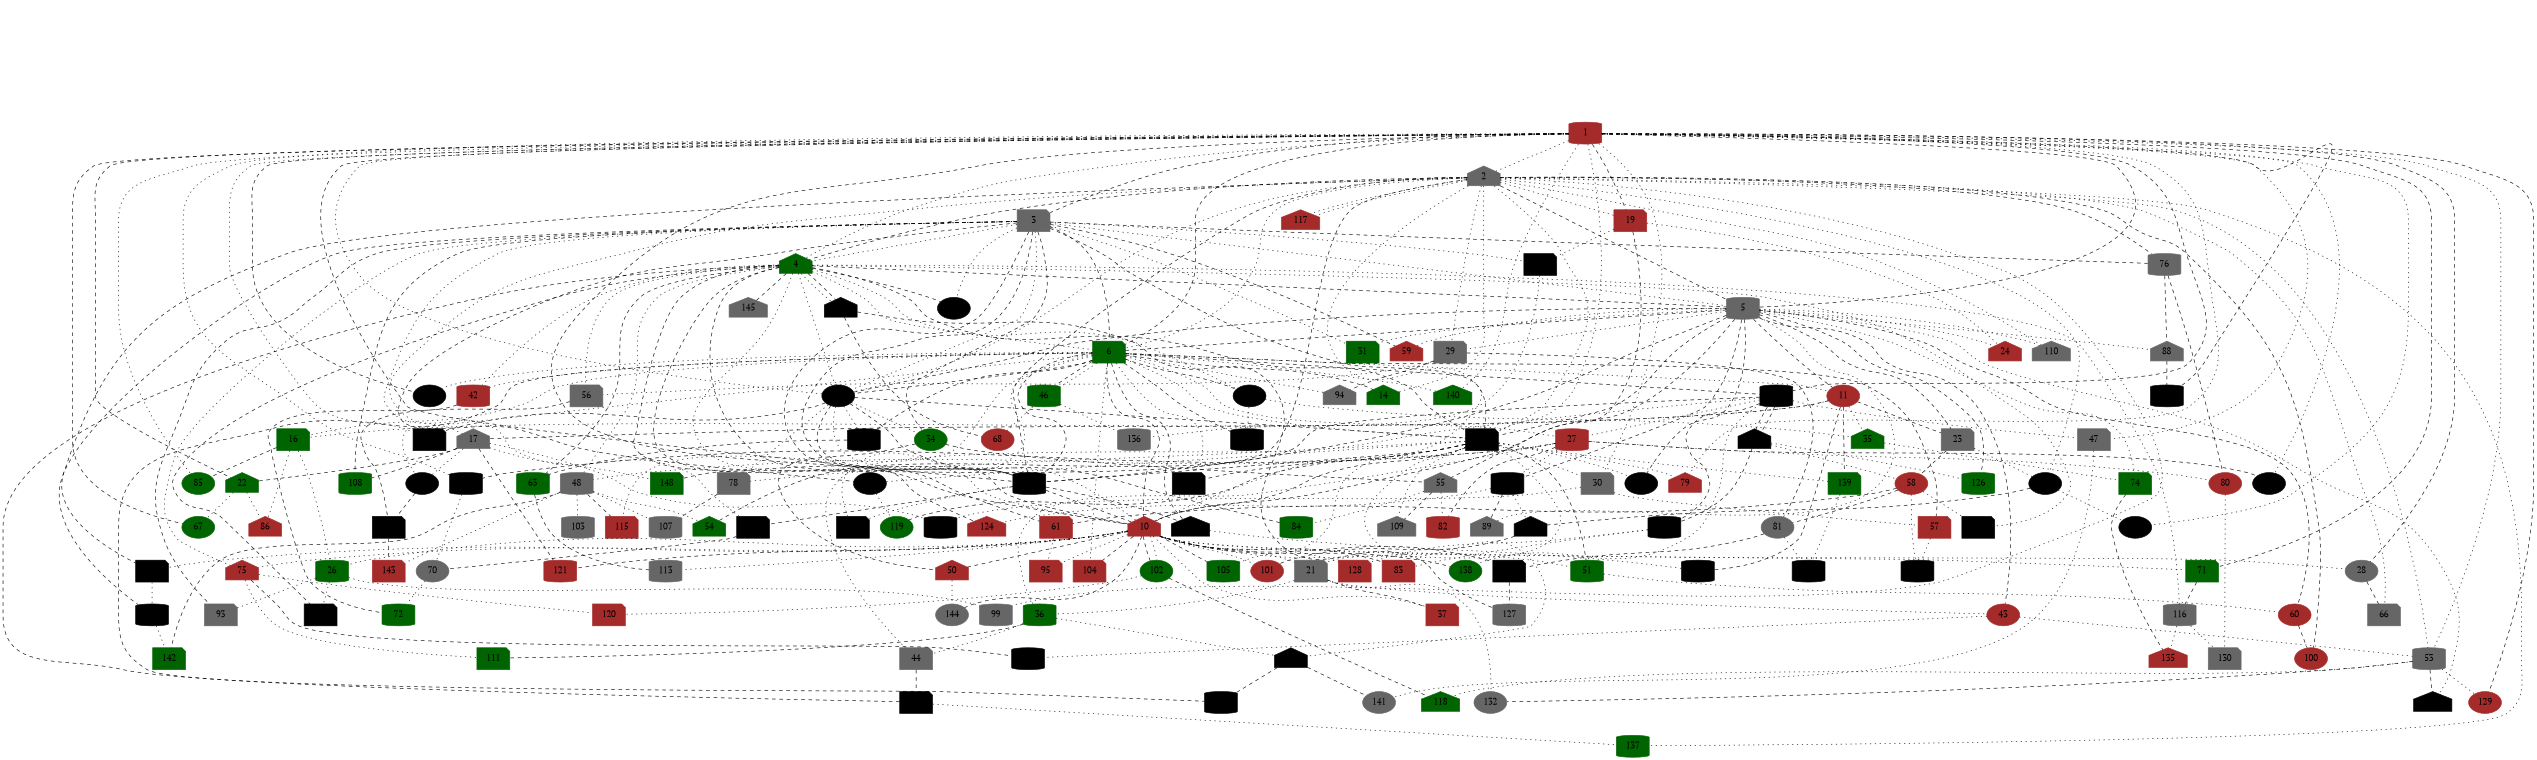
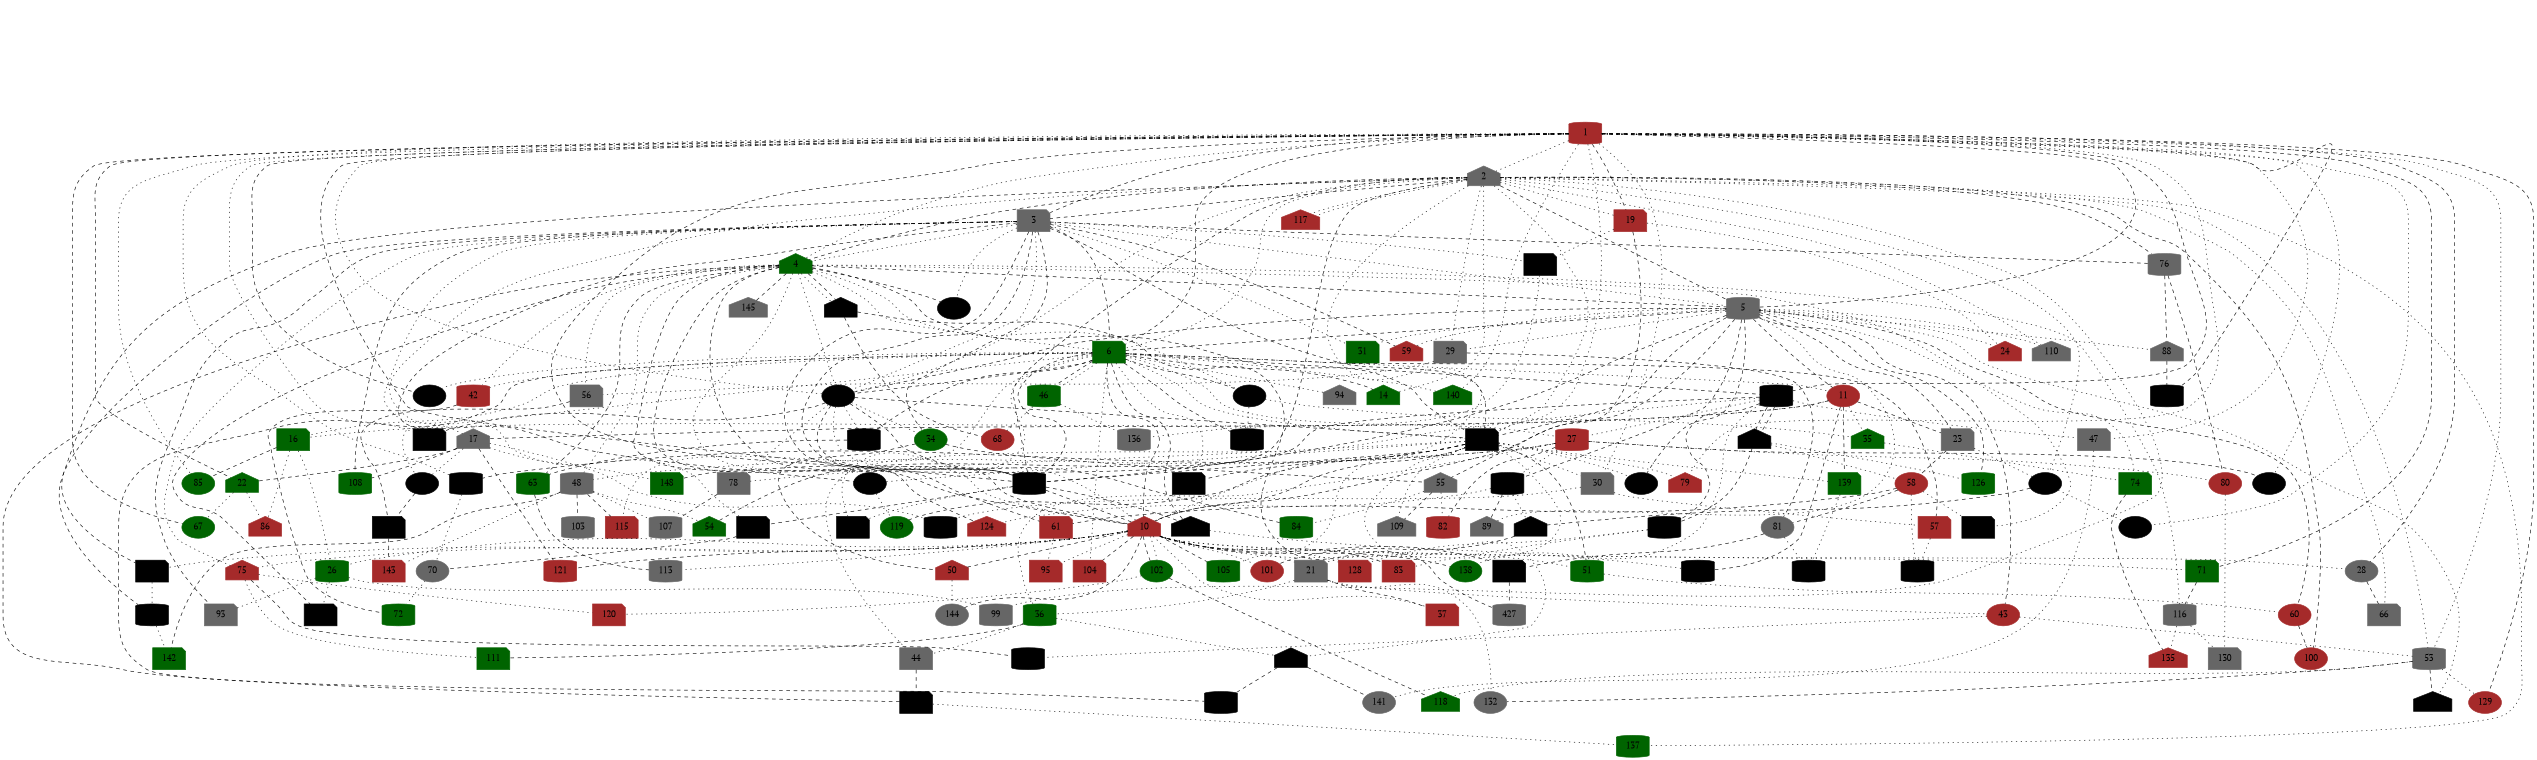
none -> (1248, 200)
(1392, 375) -> none
(577, 505) -> (577, 505)
(1509, 615) -> (1509, 615)
